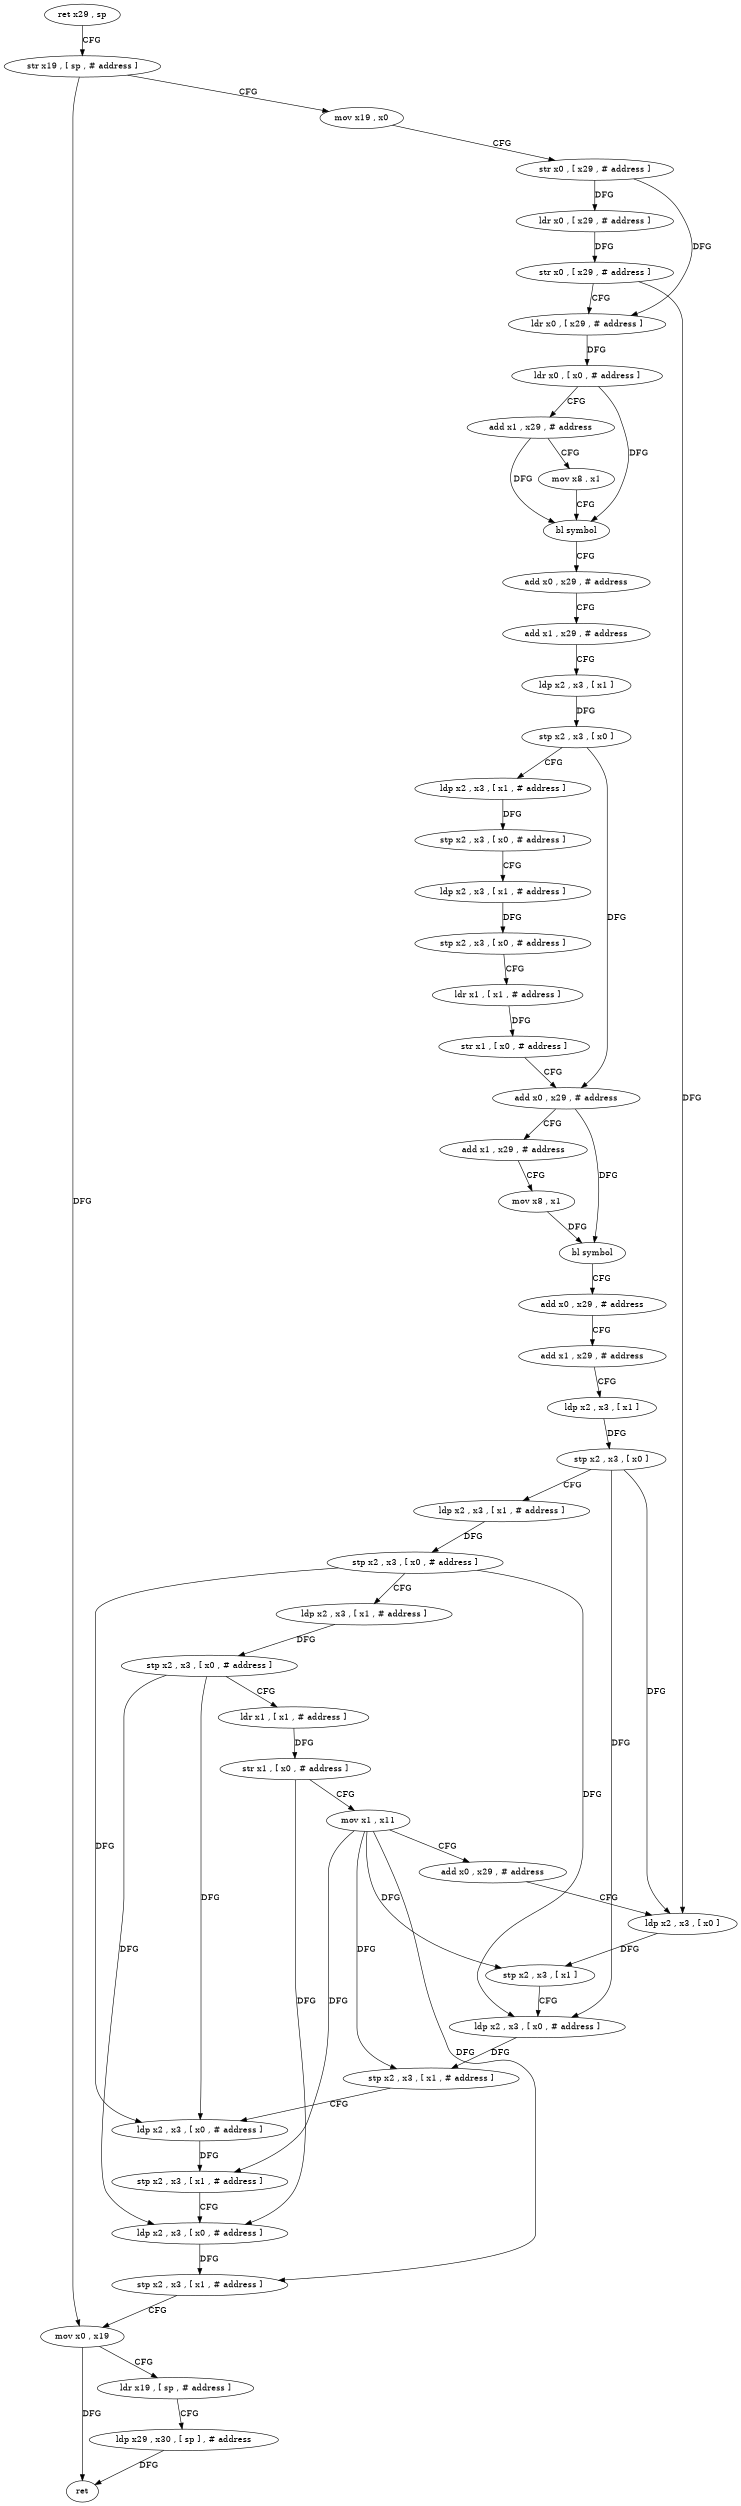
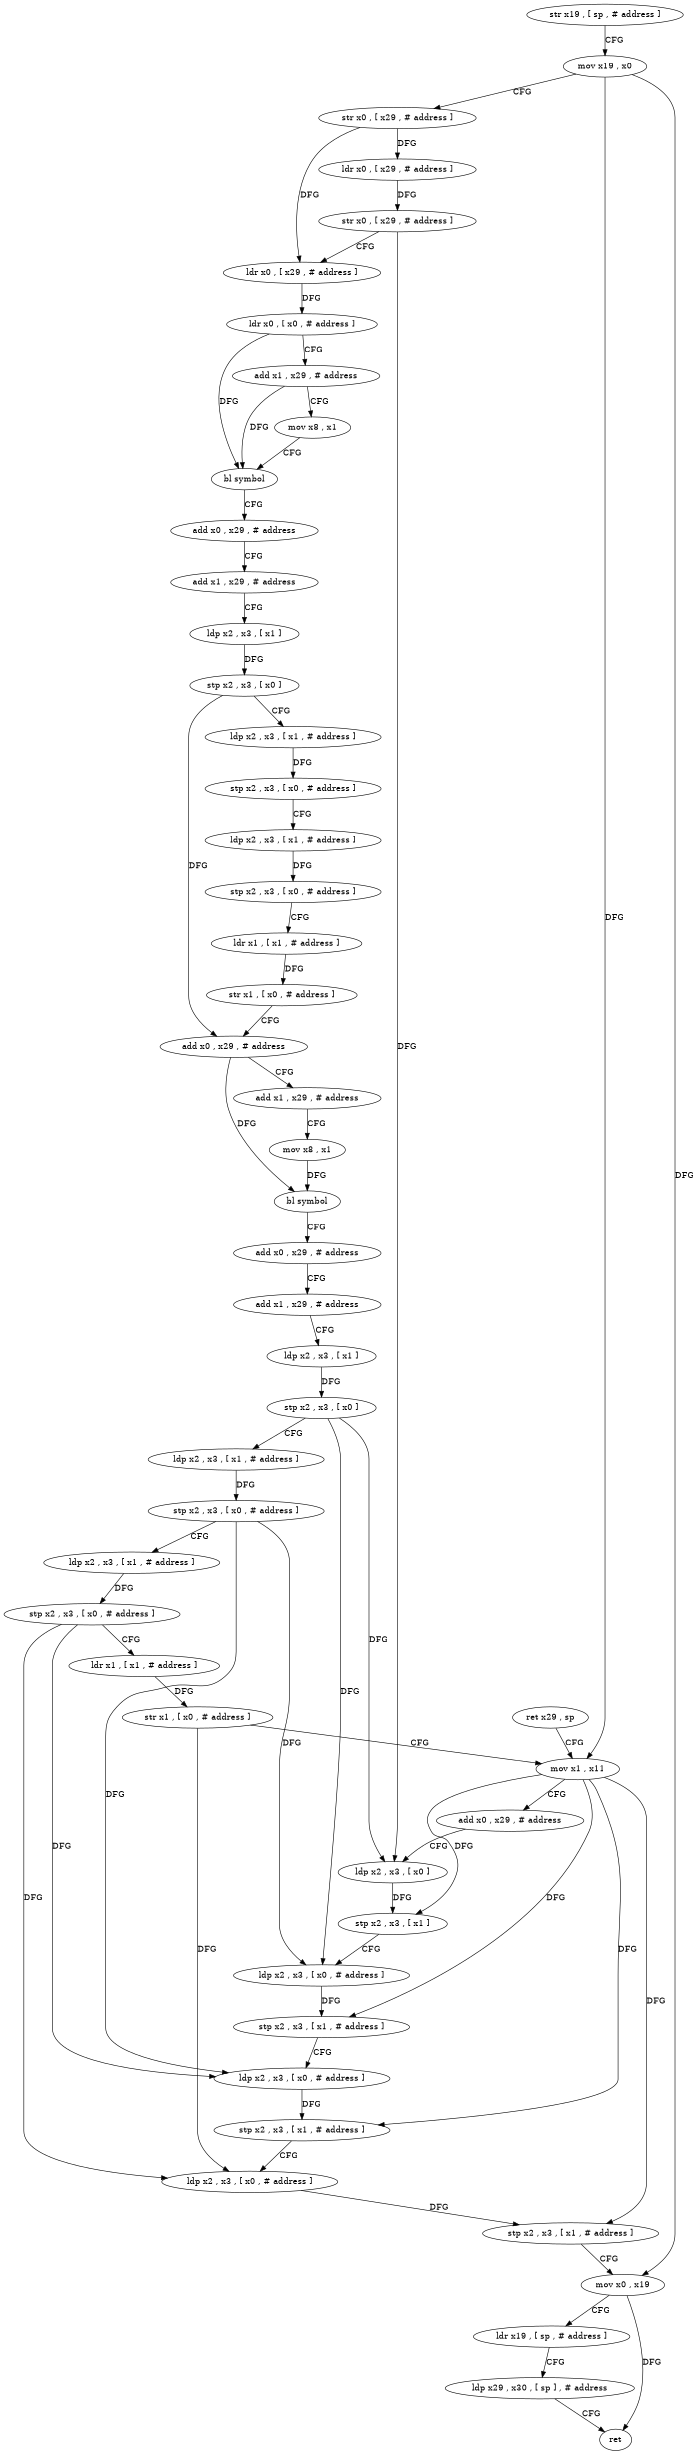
(82, 38) -> (563, 1741)
none -> (605, 917)
(73, 1198) -> (675, 1168)
(149, 2466) -> (591, 2414)
